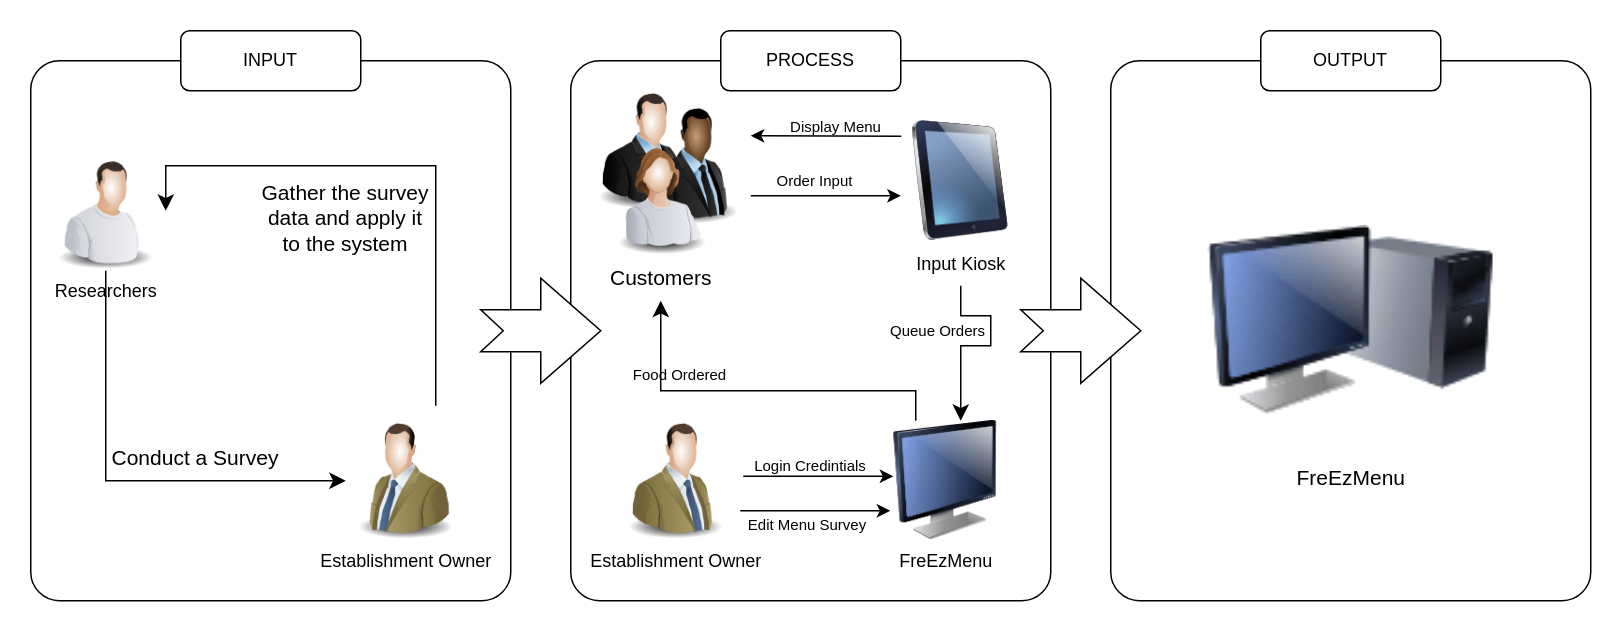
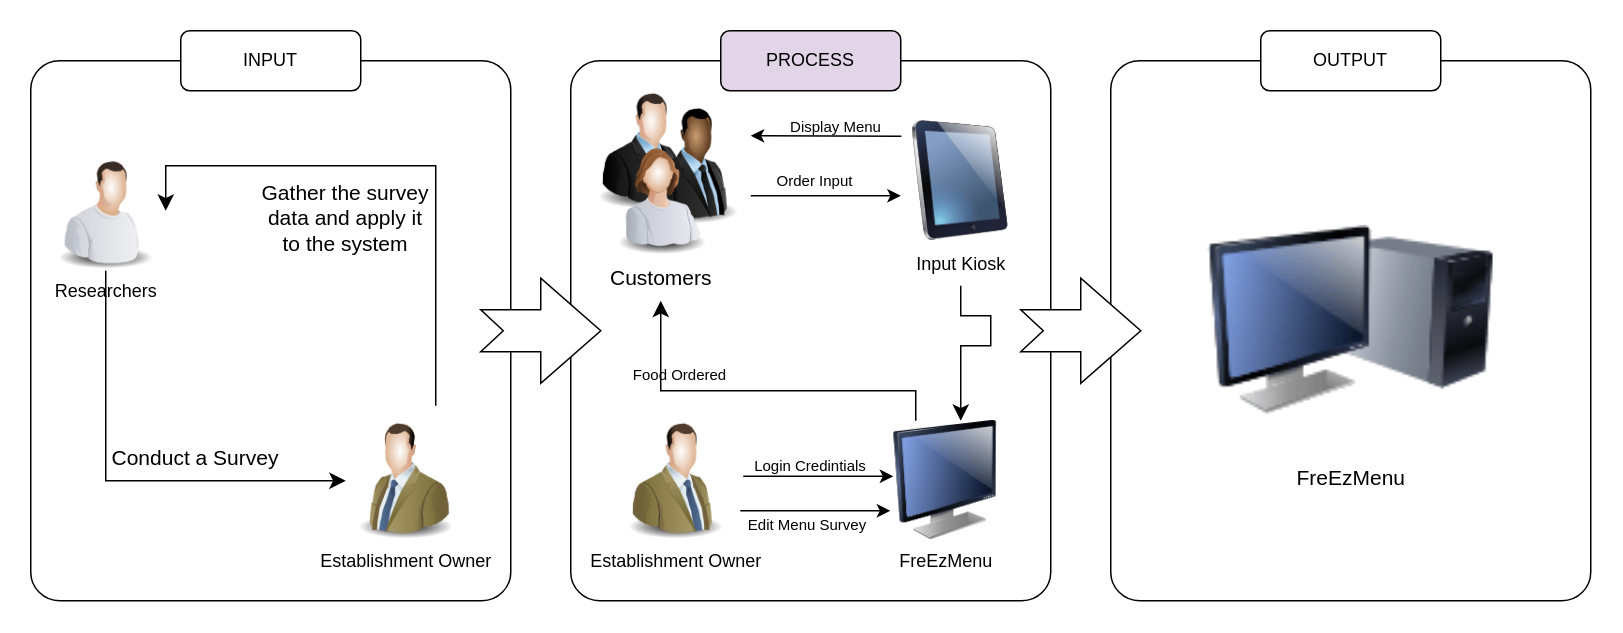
(811, 61) -> (811, 61)
(938, 331) -> none
